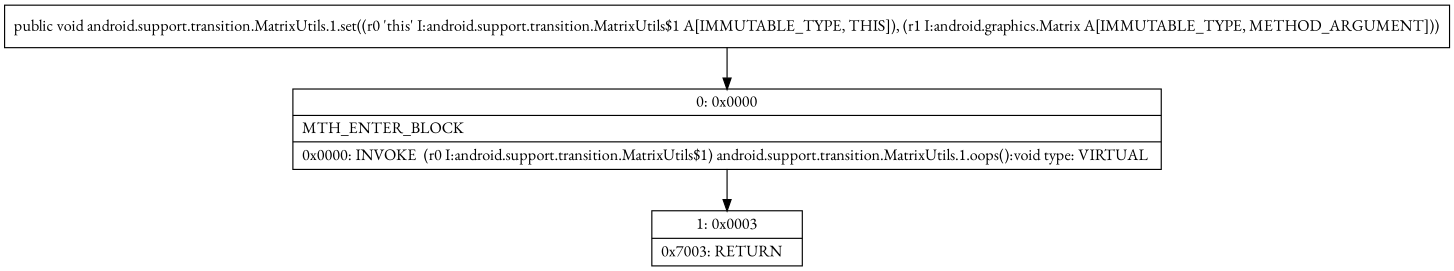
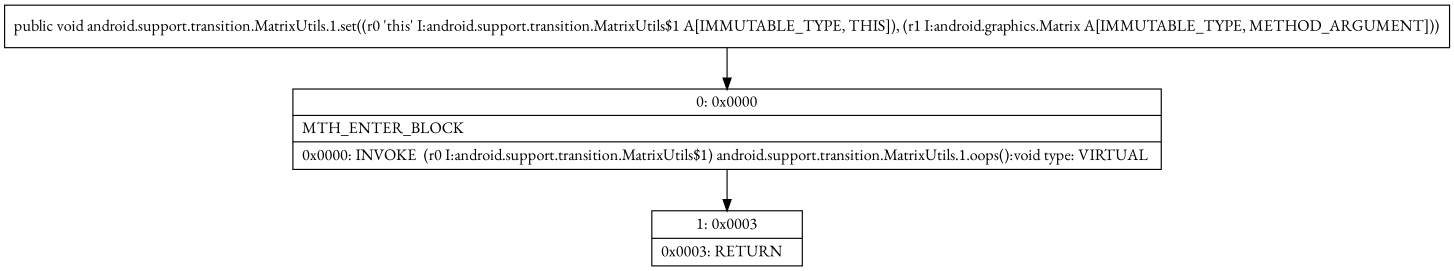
(727, 252) -> (727, 252)
